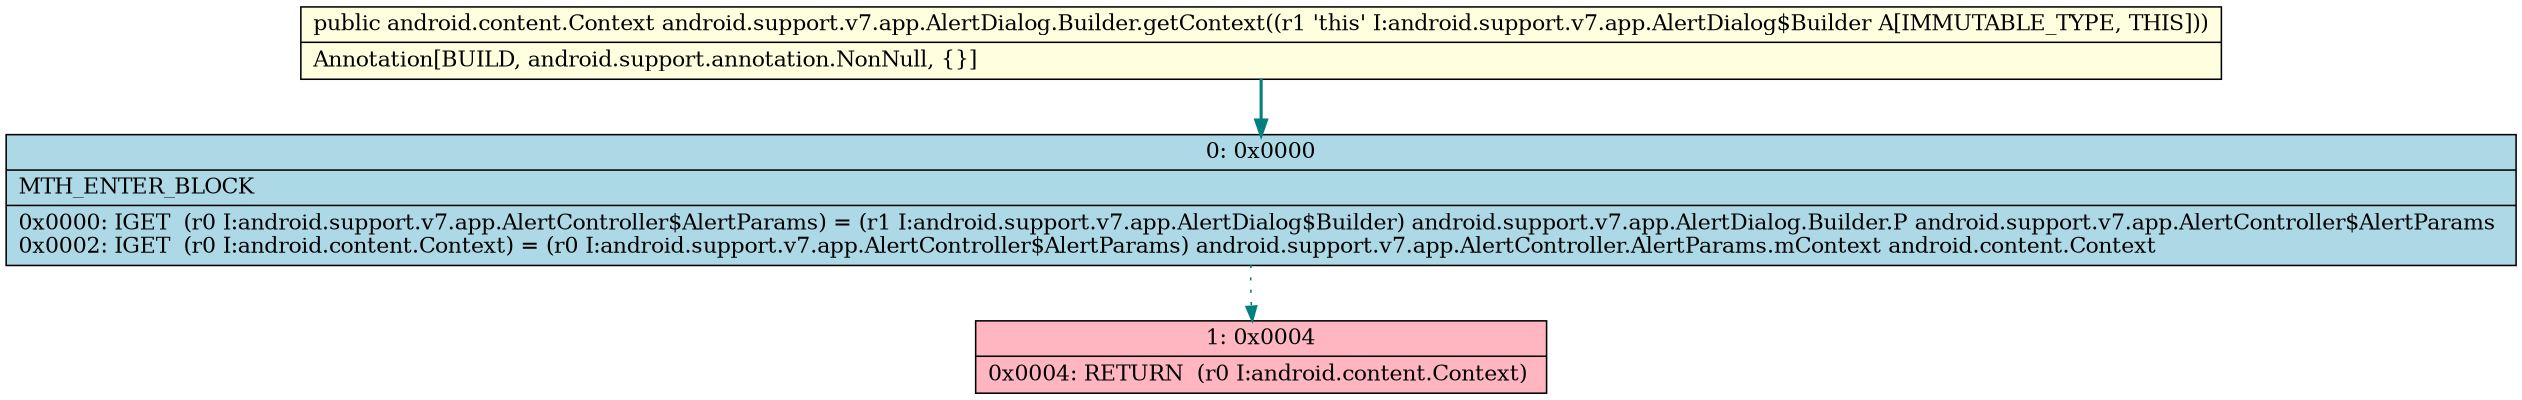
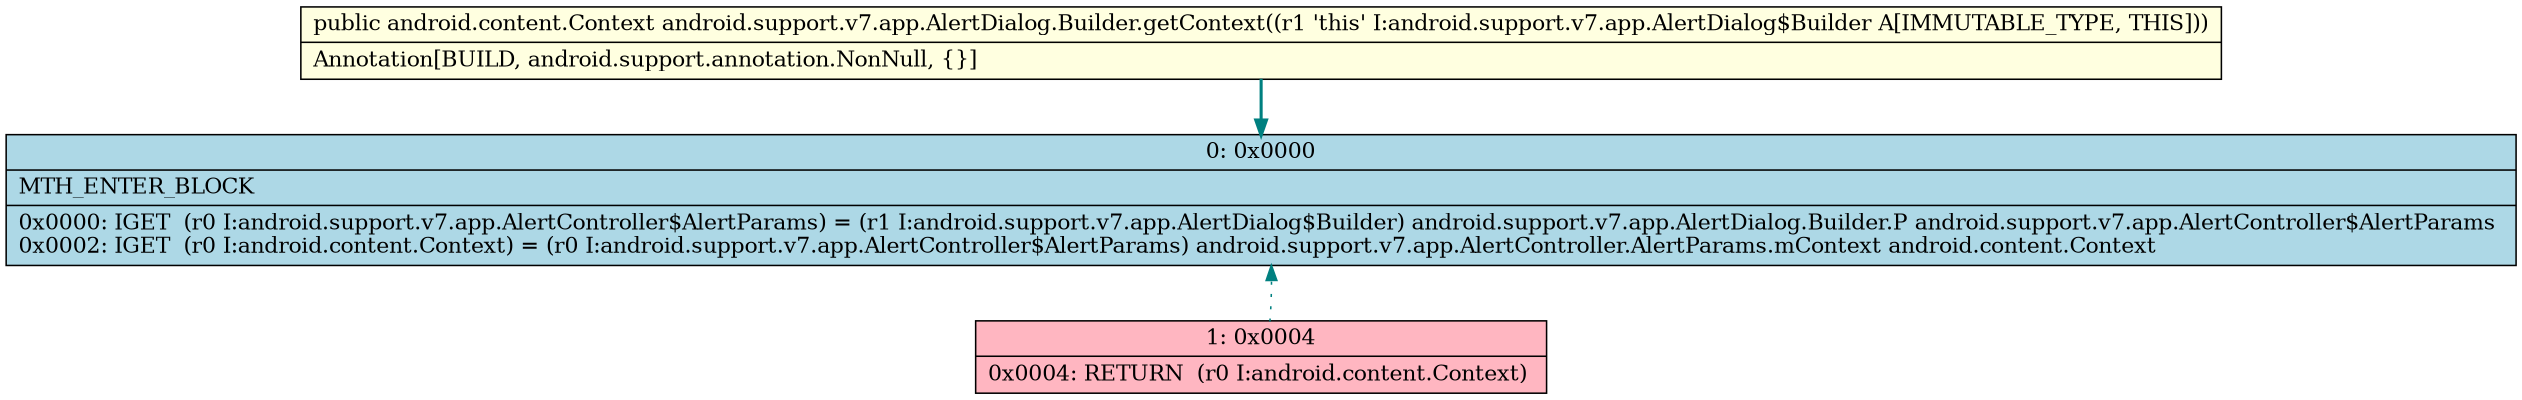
(1251, 285) -> (1271, 301)
